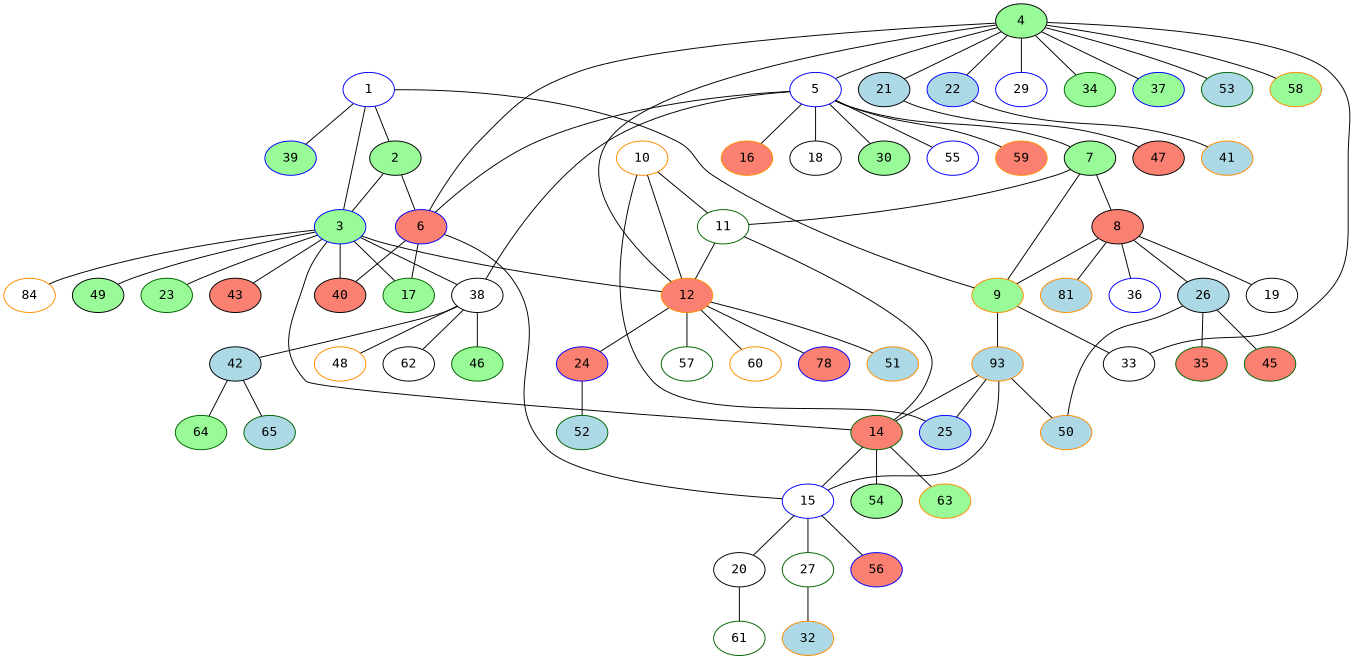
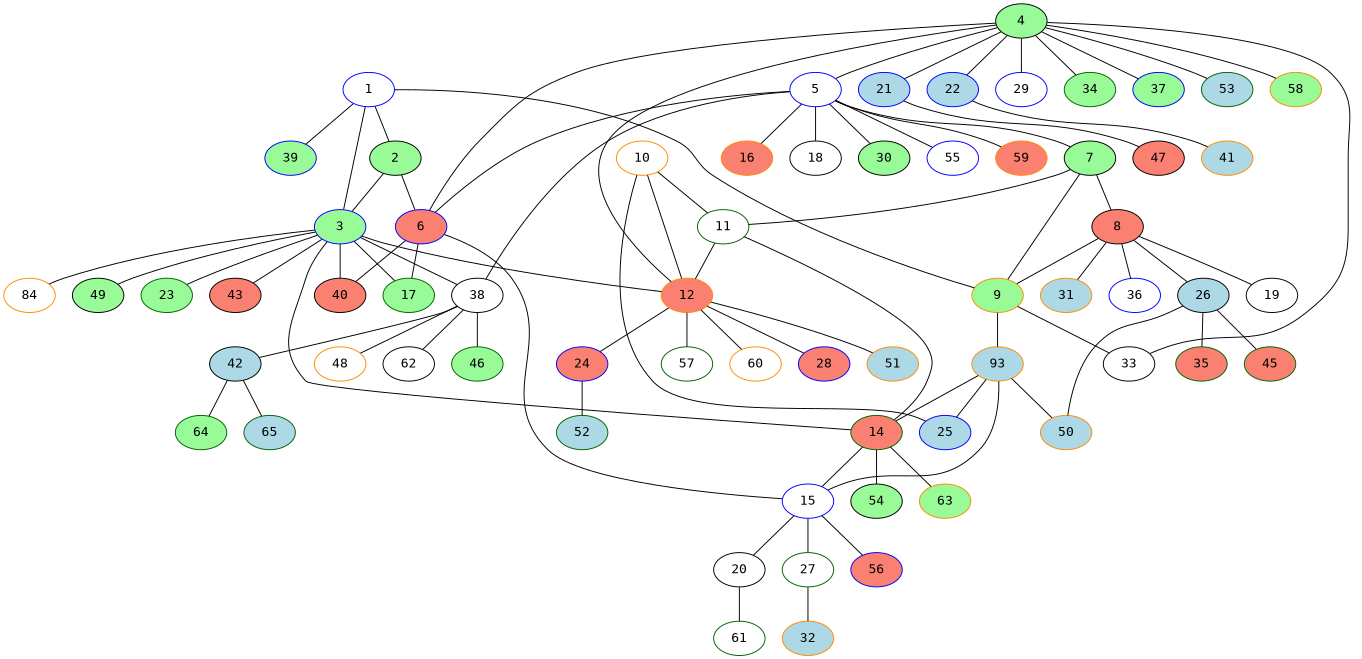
(884, 90) -> (884, 90)
(1066, 295) -> (1066, 295)
(824, 364) -> (824, 364)
